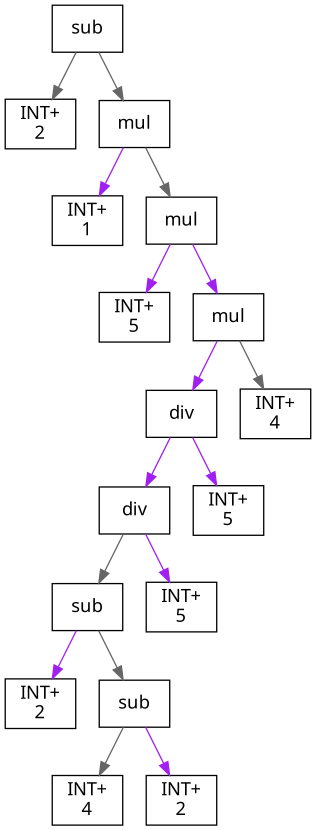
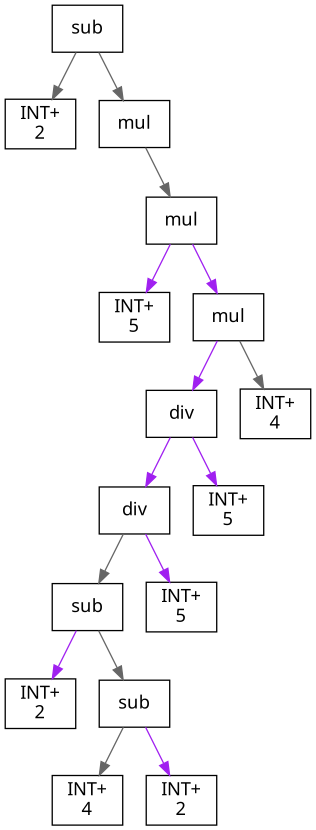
(87, 221) -> none
